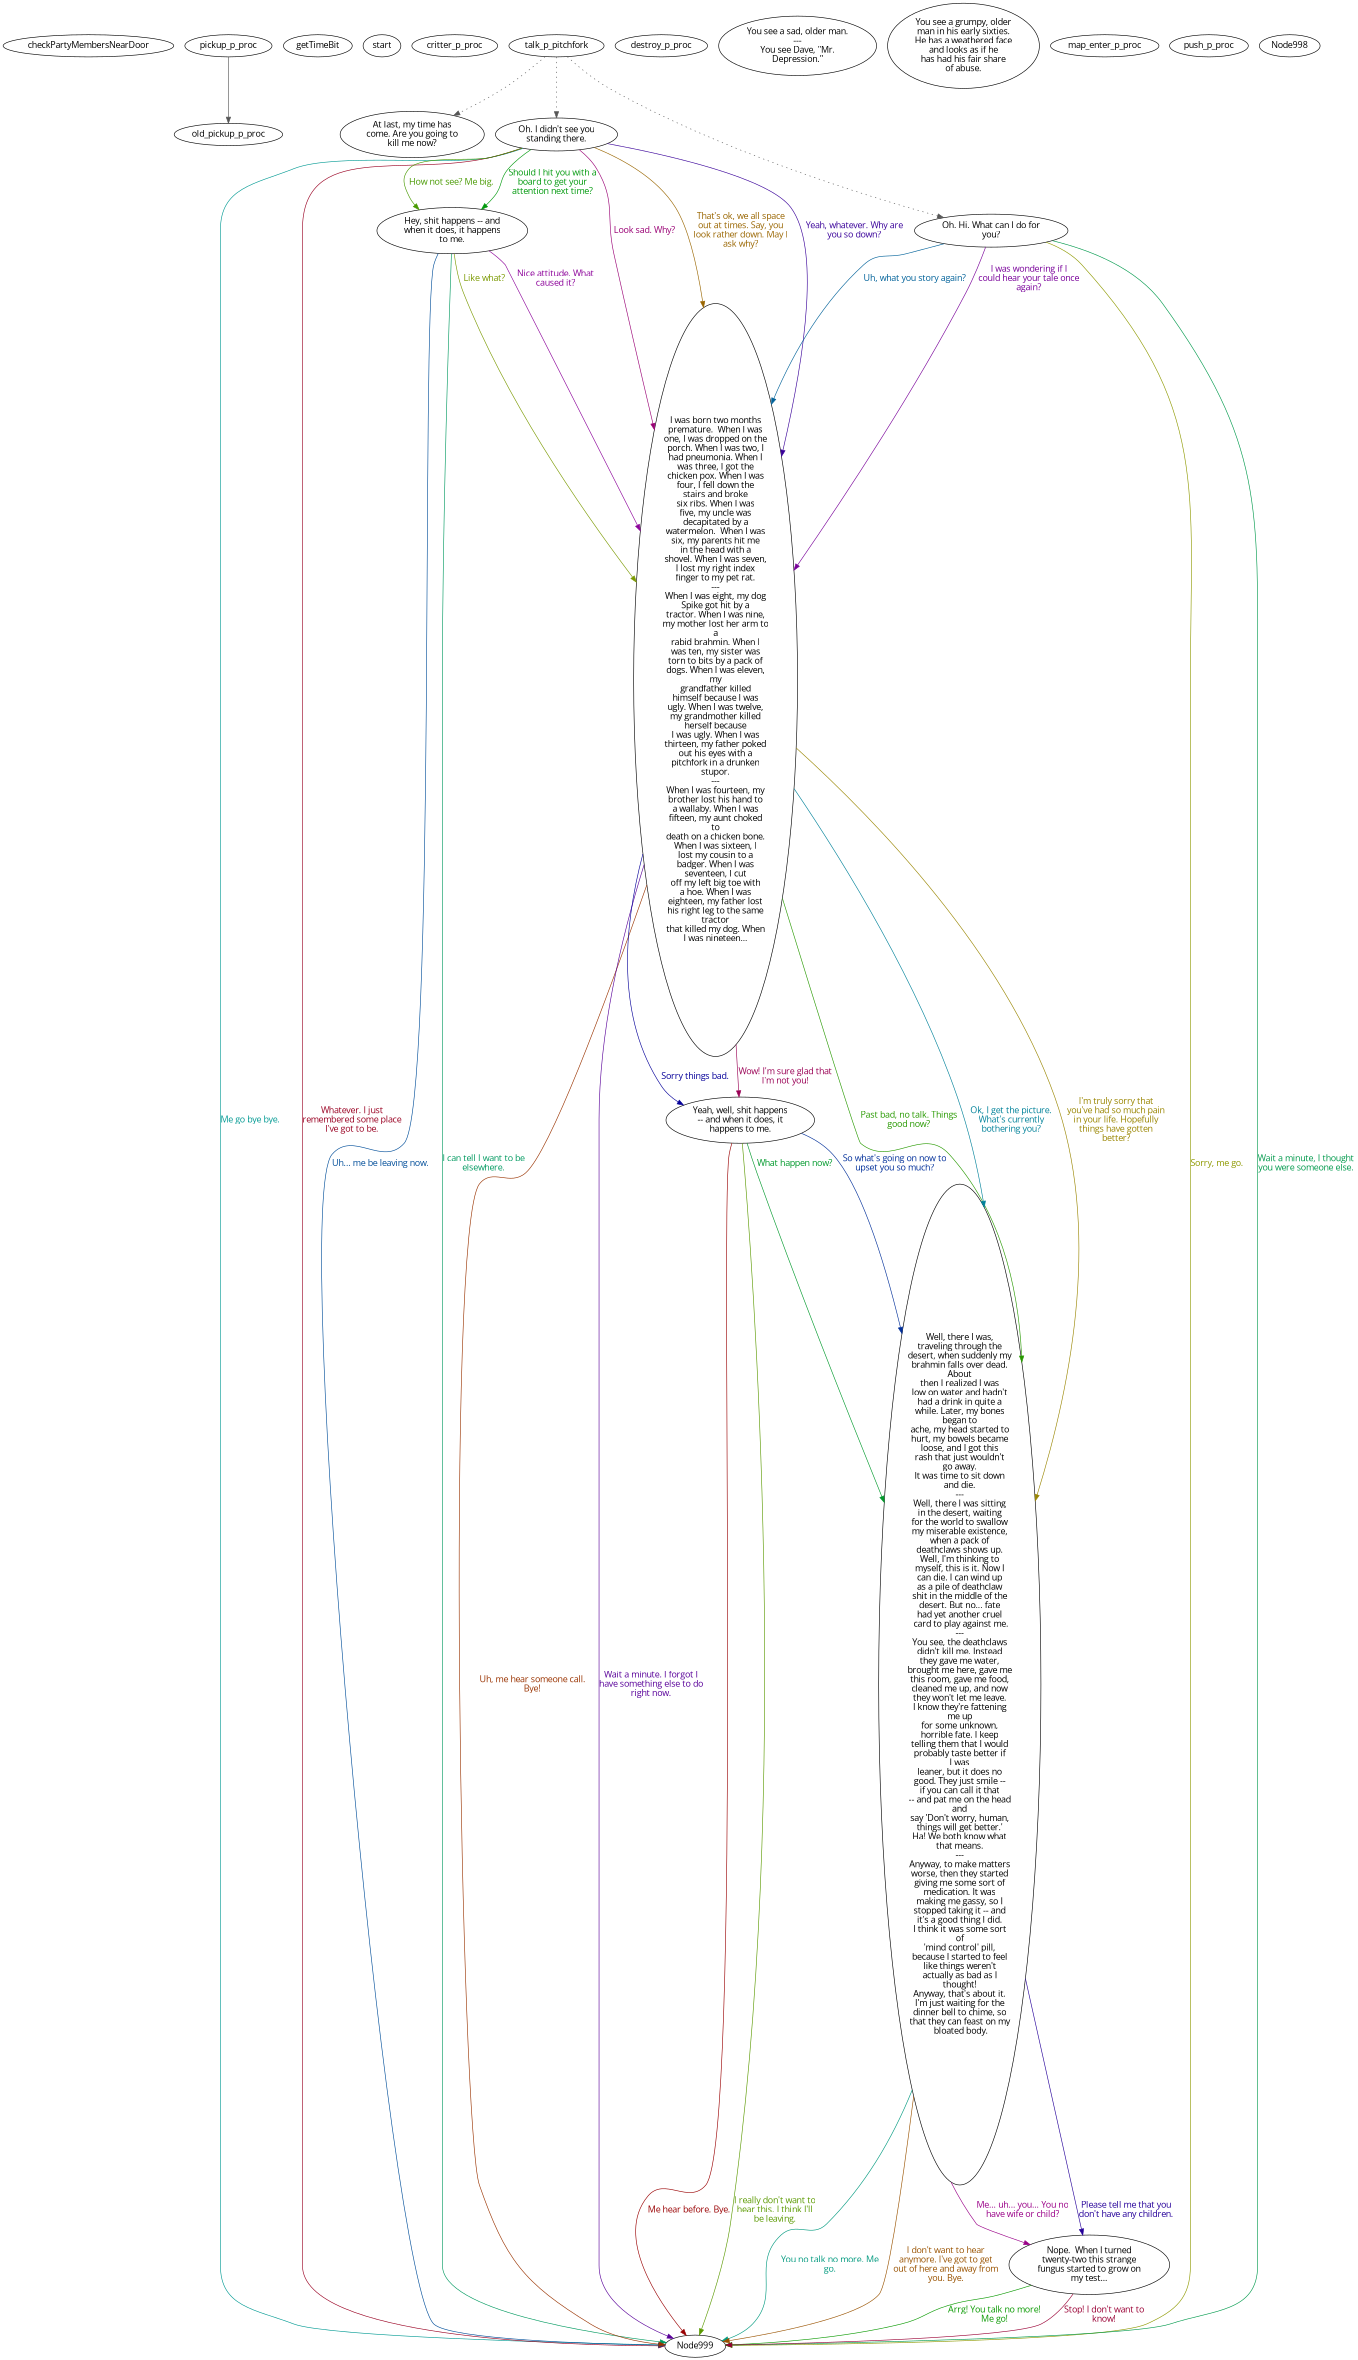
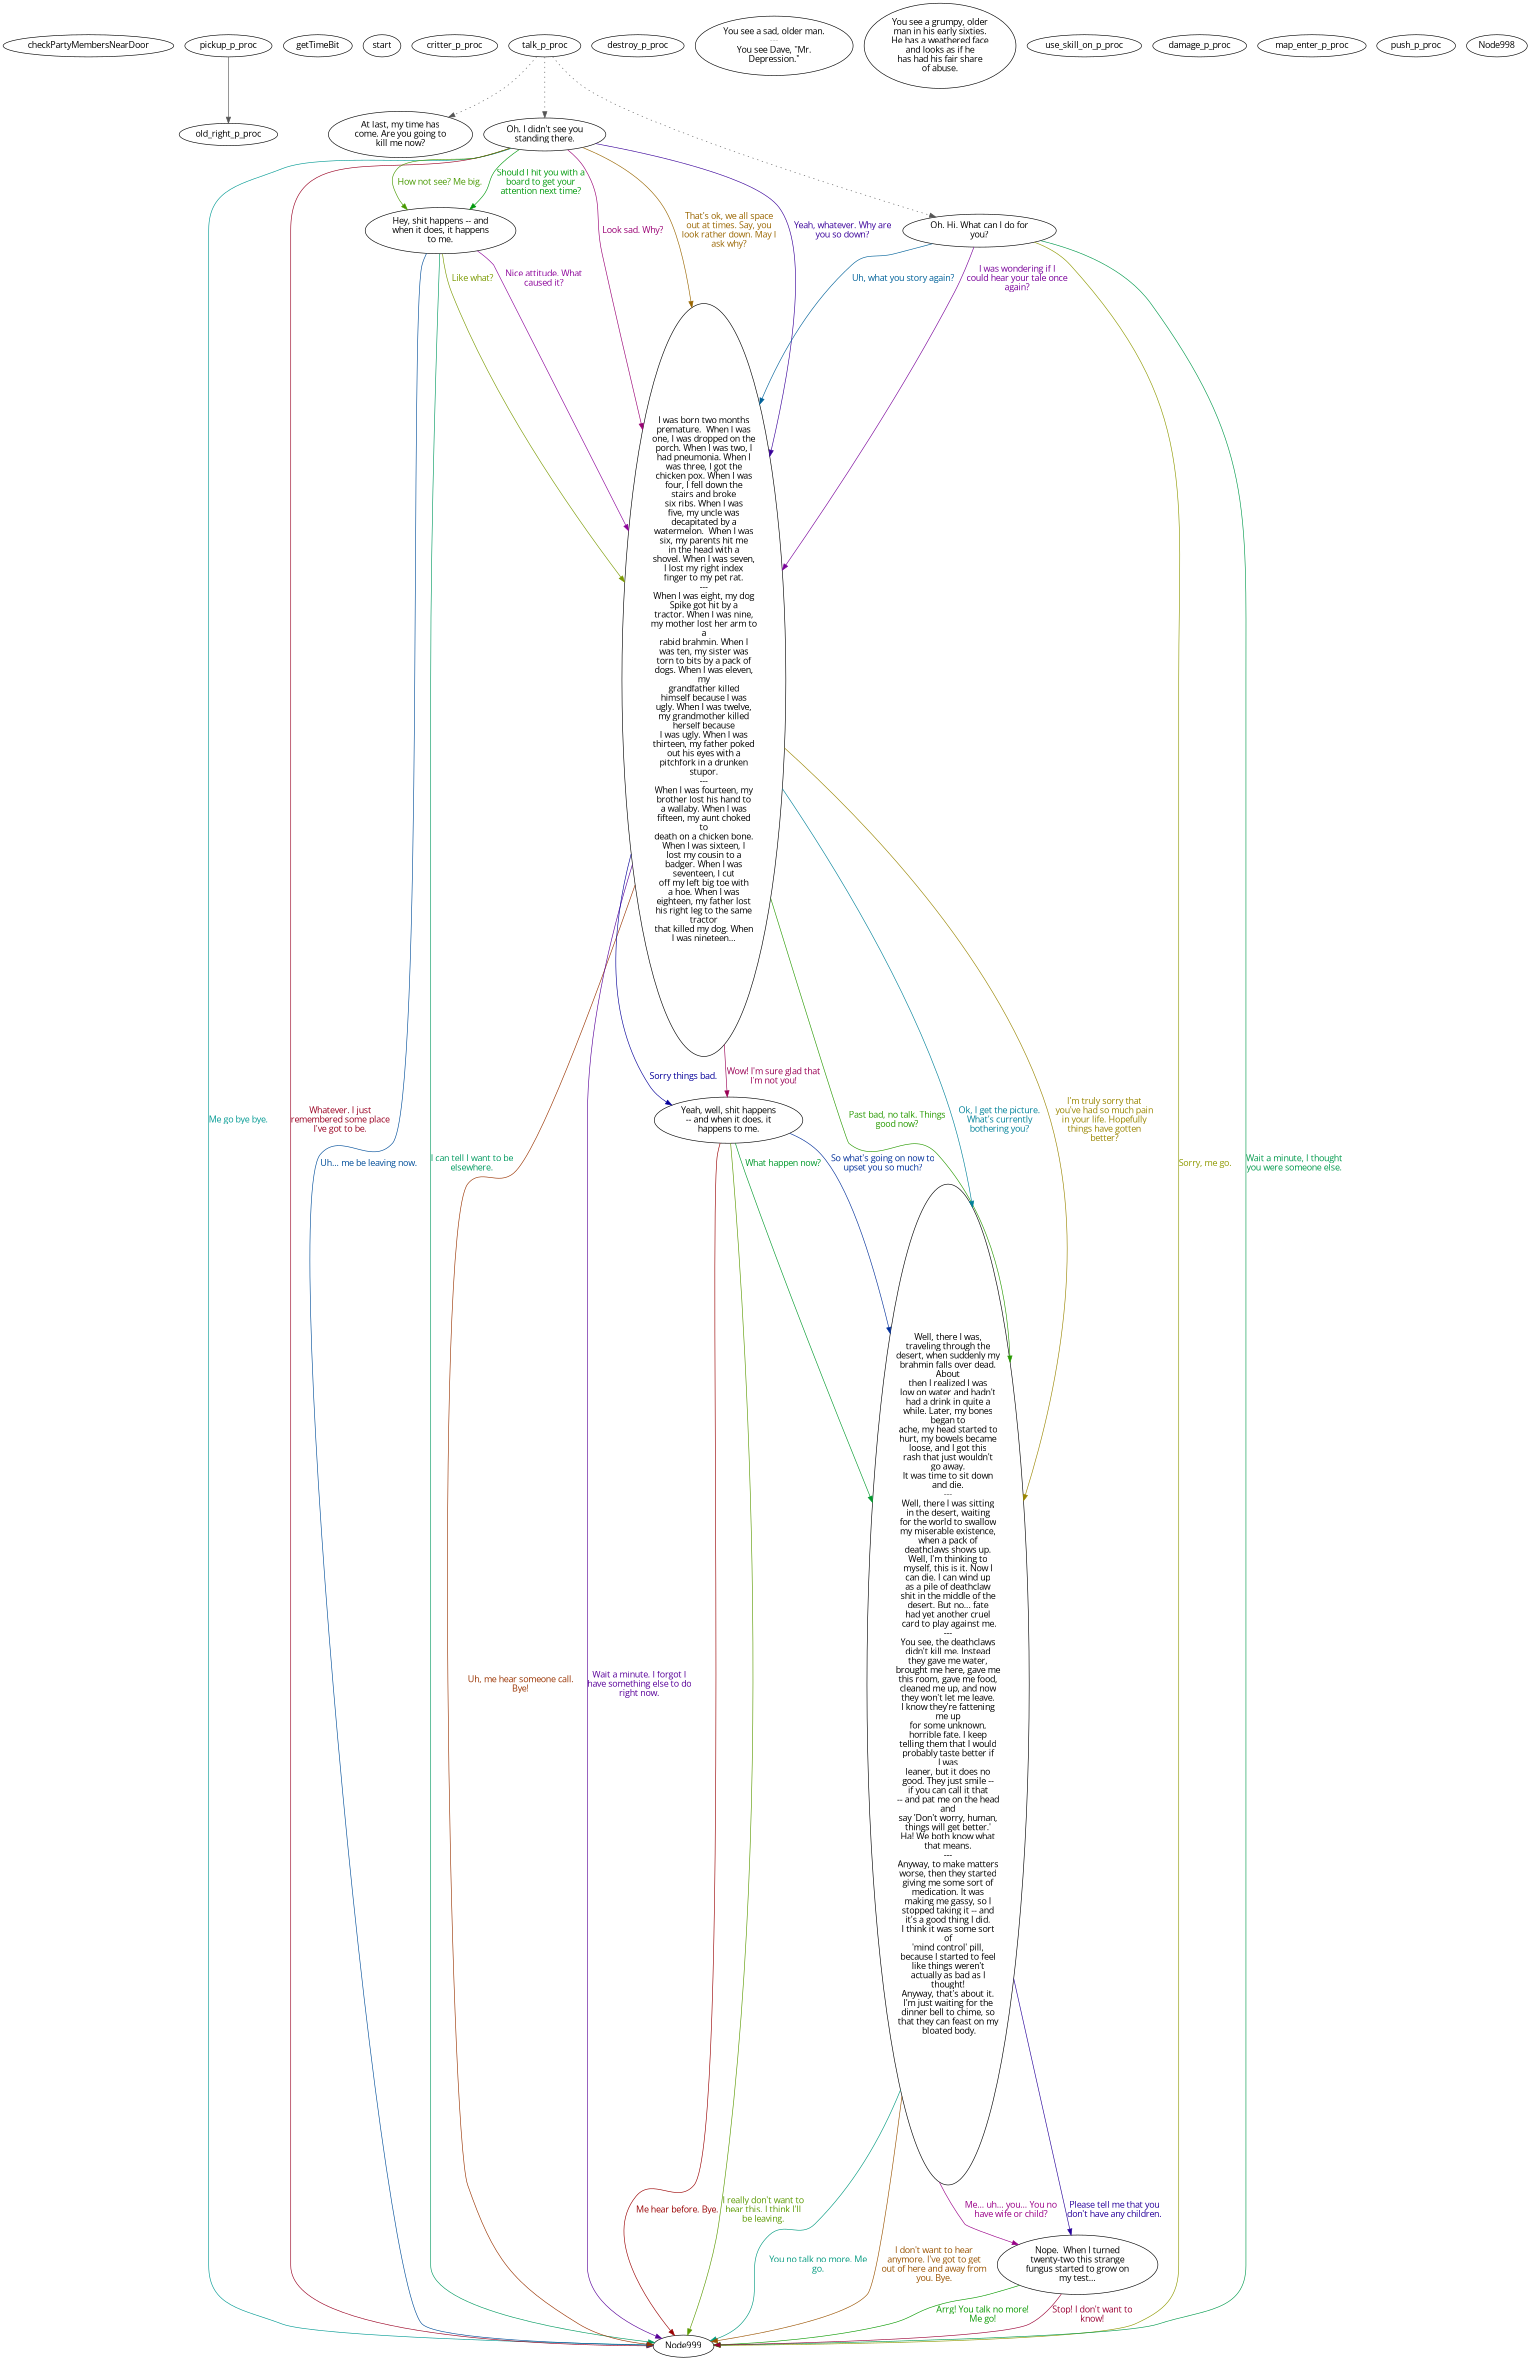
(557, 46) -> (545, 46)
none -> (1084, 46)
none -> (1200, 46)
(228, 134) -> (228, 134)
